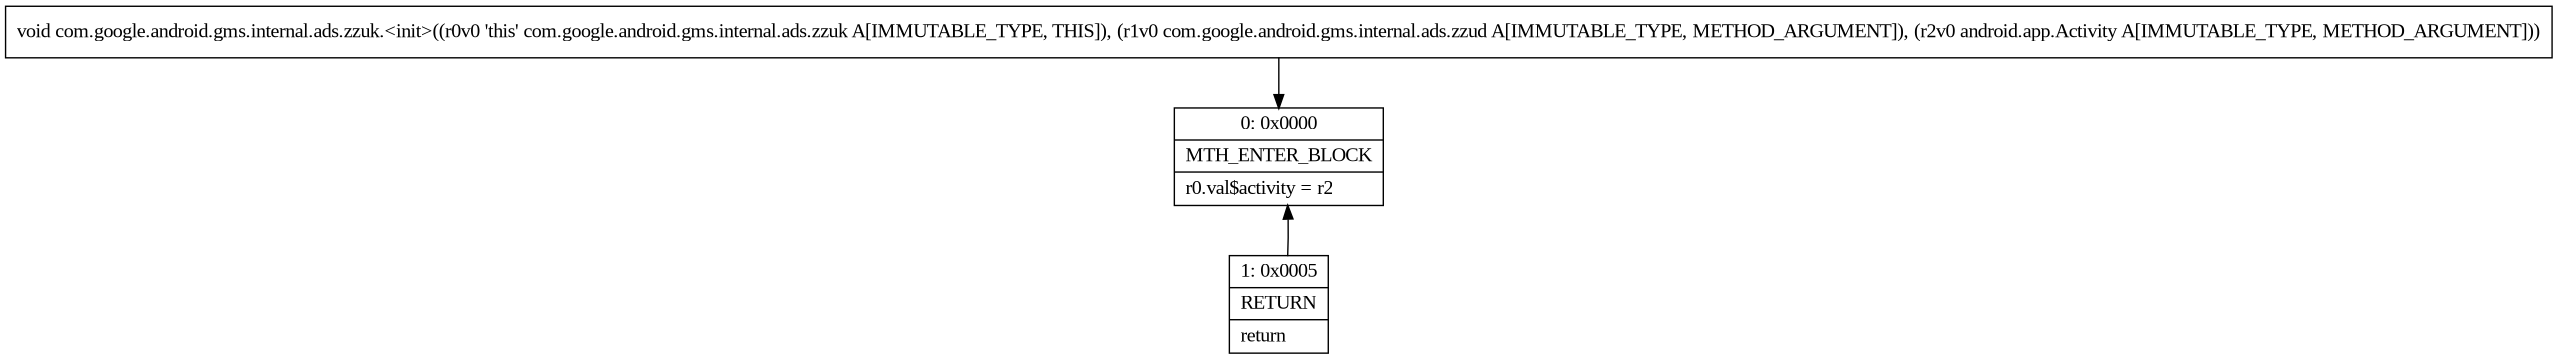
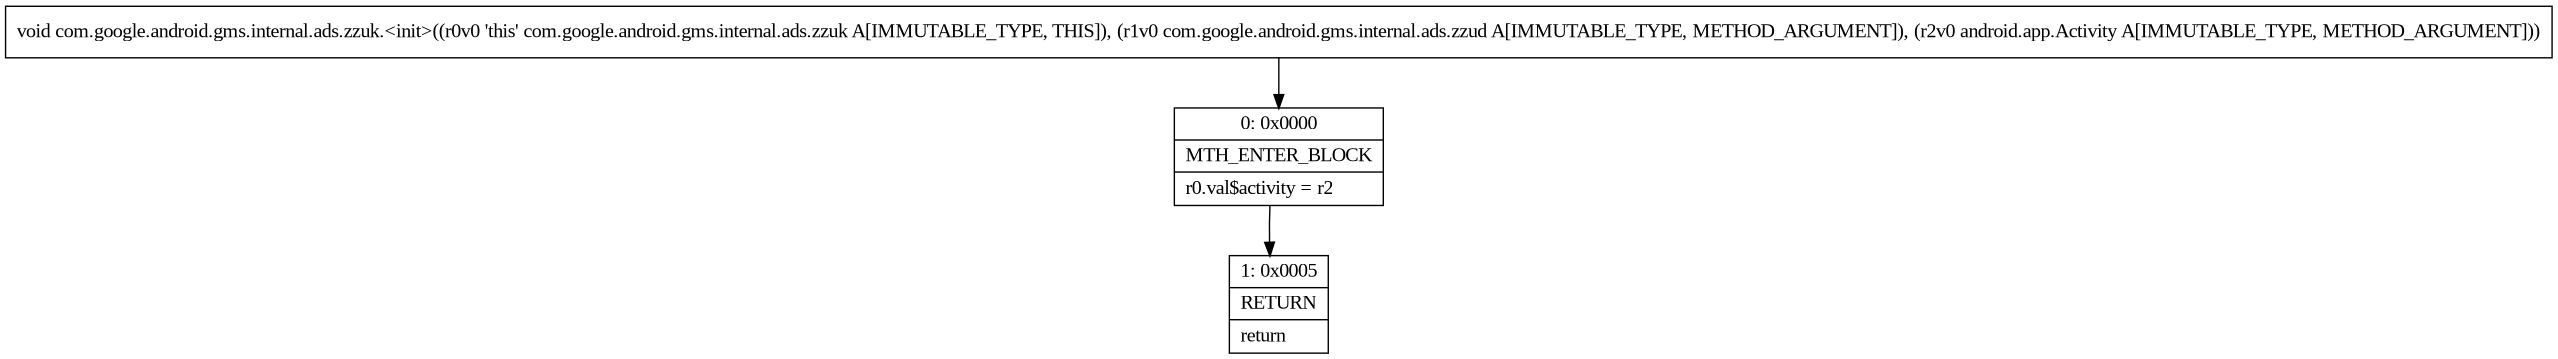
(1288, 238) -> (1269, 224)
